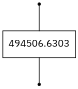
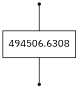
(39, 44) -> (39, 44)
